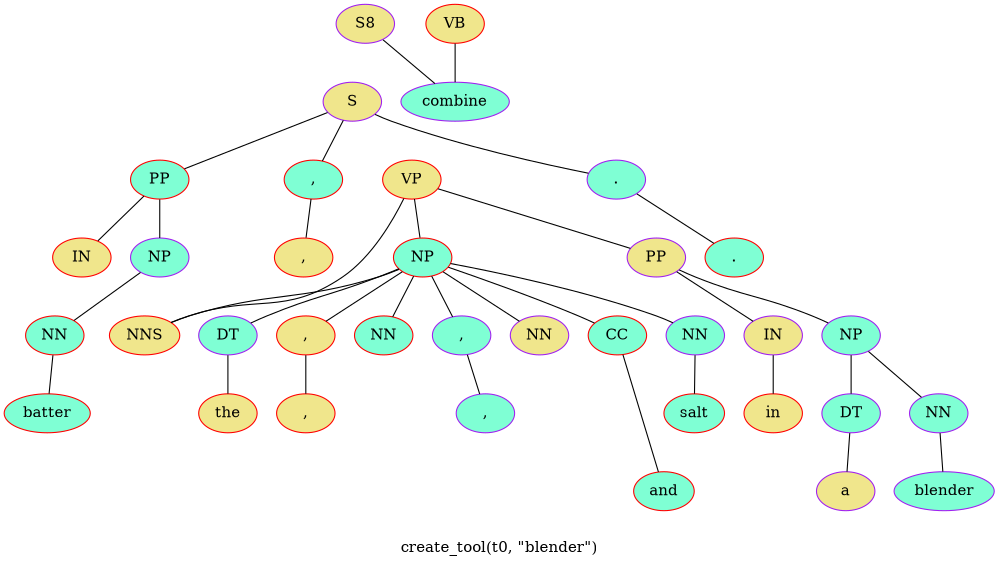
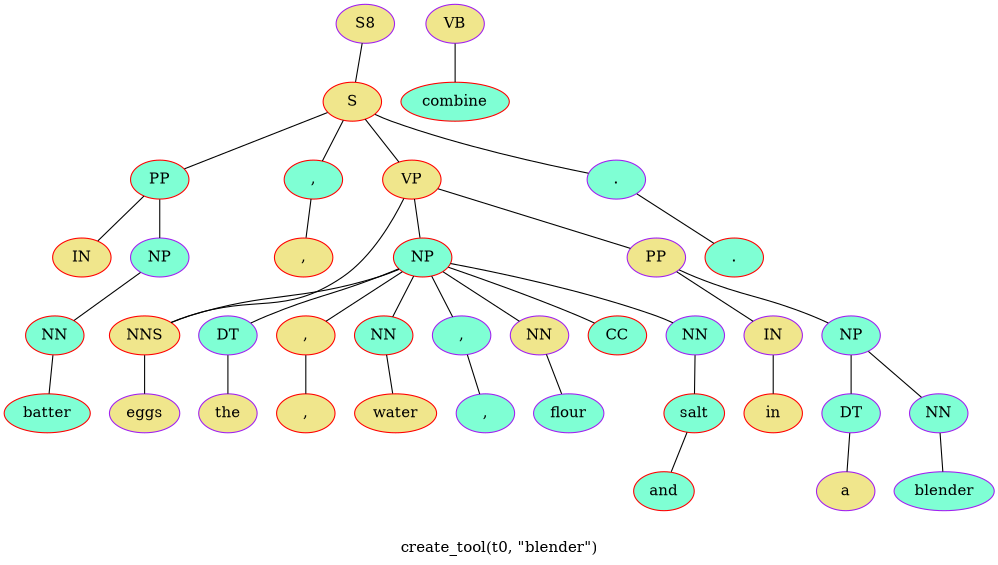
(455, 24) -> (455, 24)
(409, 62) -> (359, 63)
(352, 102) -> (352, 102)
(455, 102) -> (455, 102)
none -> (382, 141)
none -> (145, 413)
(228, 413) -> (228, 413)
none -> (396, 413)
none -> (569, 413)
(641, 413) -> (679, 452)
